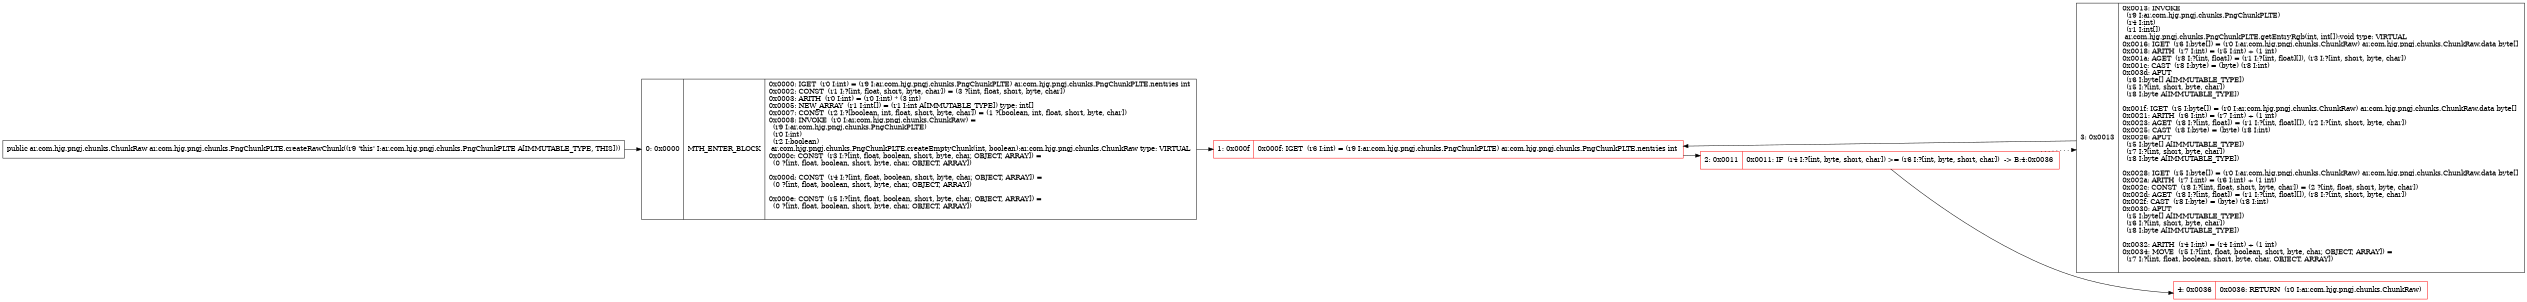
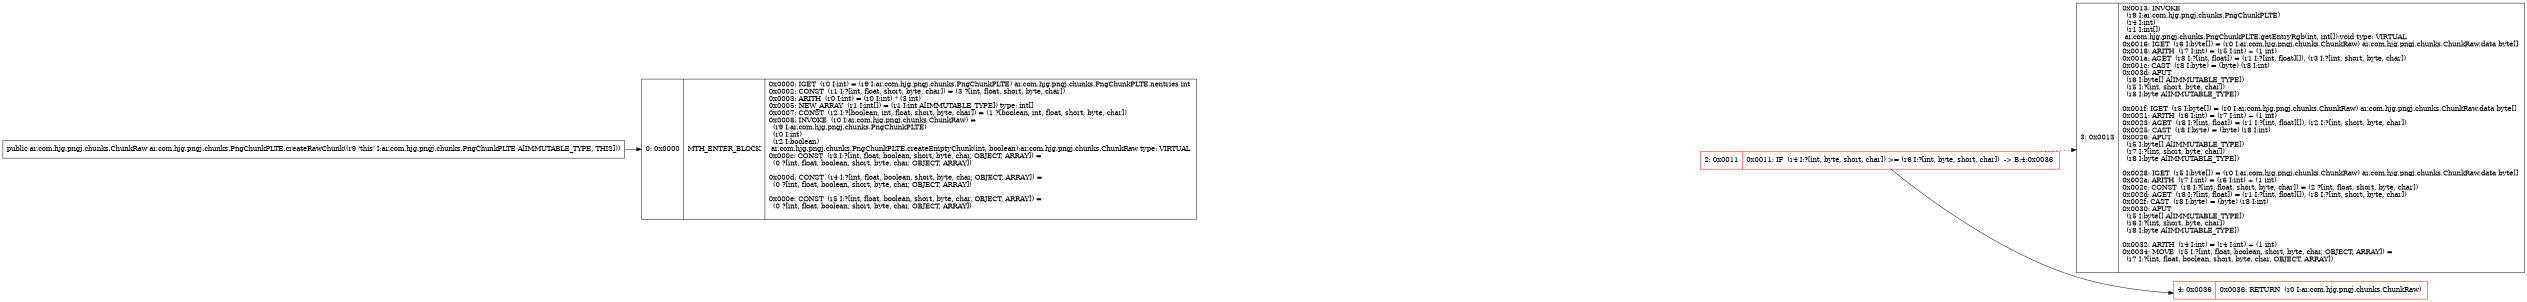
(1448, 149) -> none
